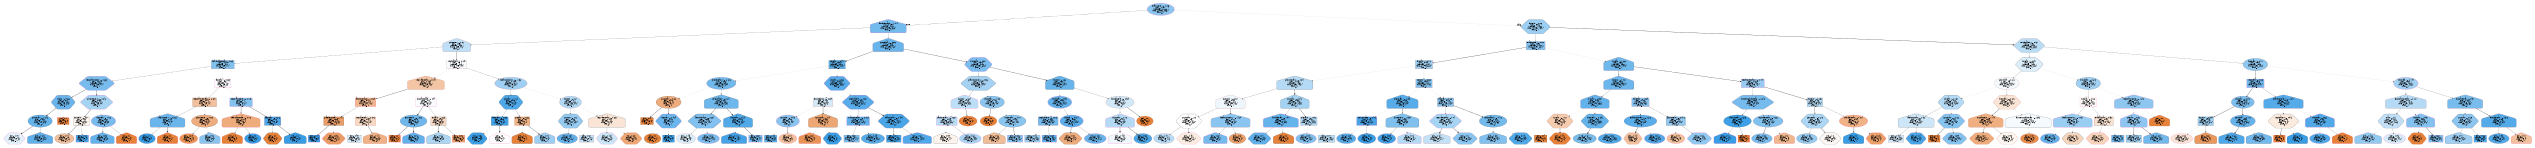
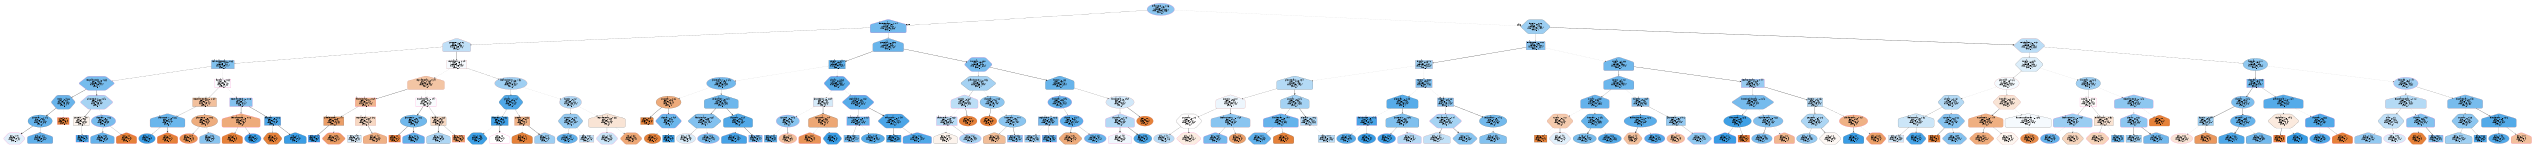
(64, 139) -> none
(1306, 139) -> none
(1521, 139) -> none
(1560, 139) -> (1560, 139)
